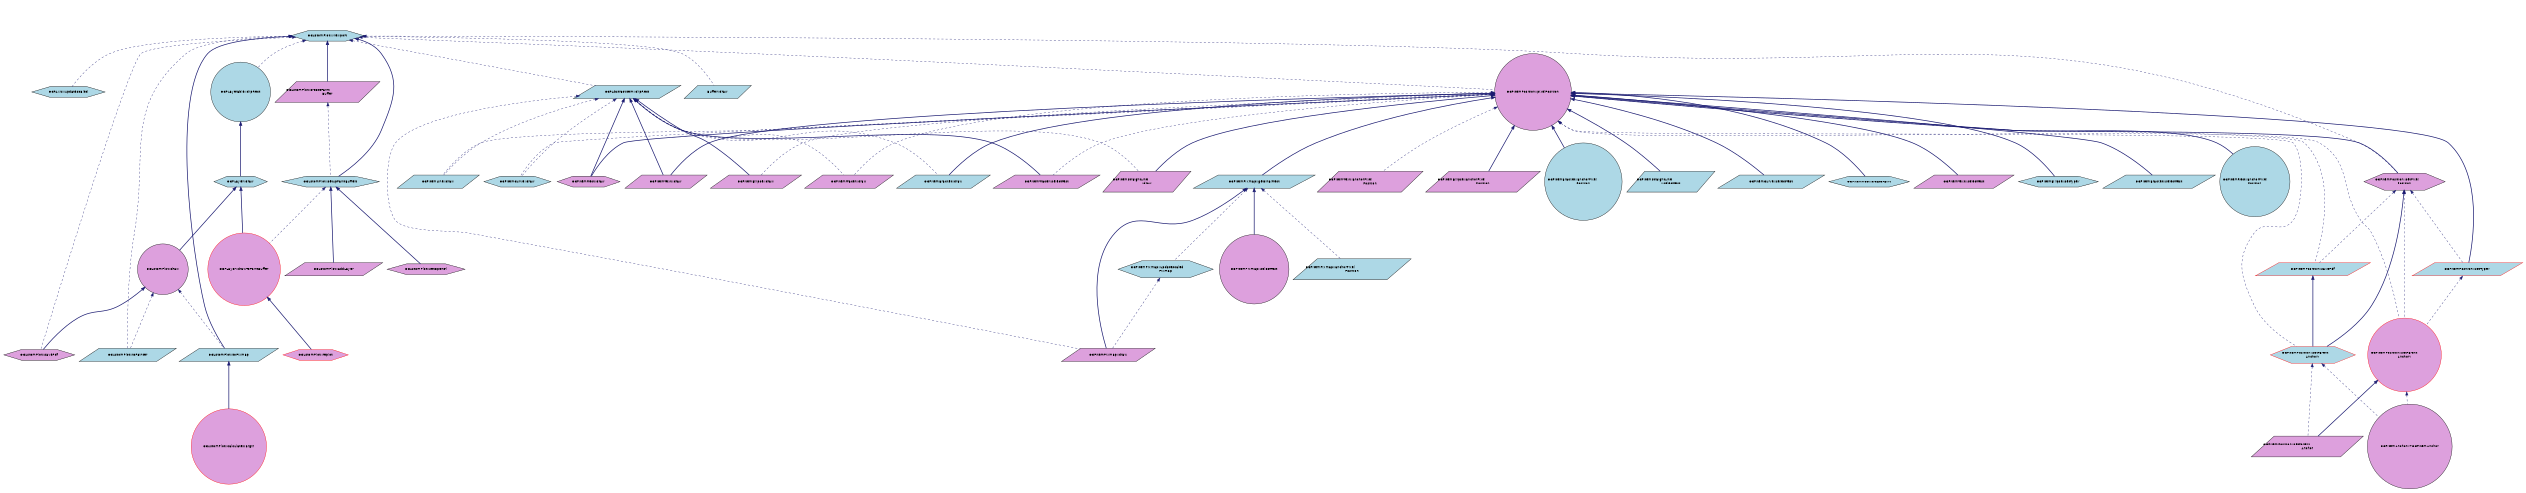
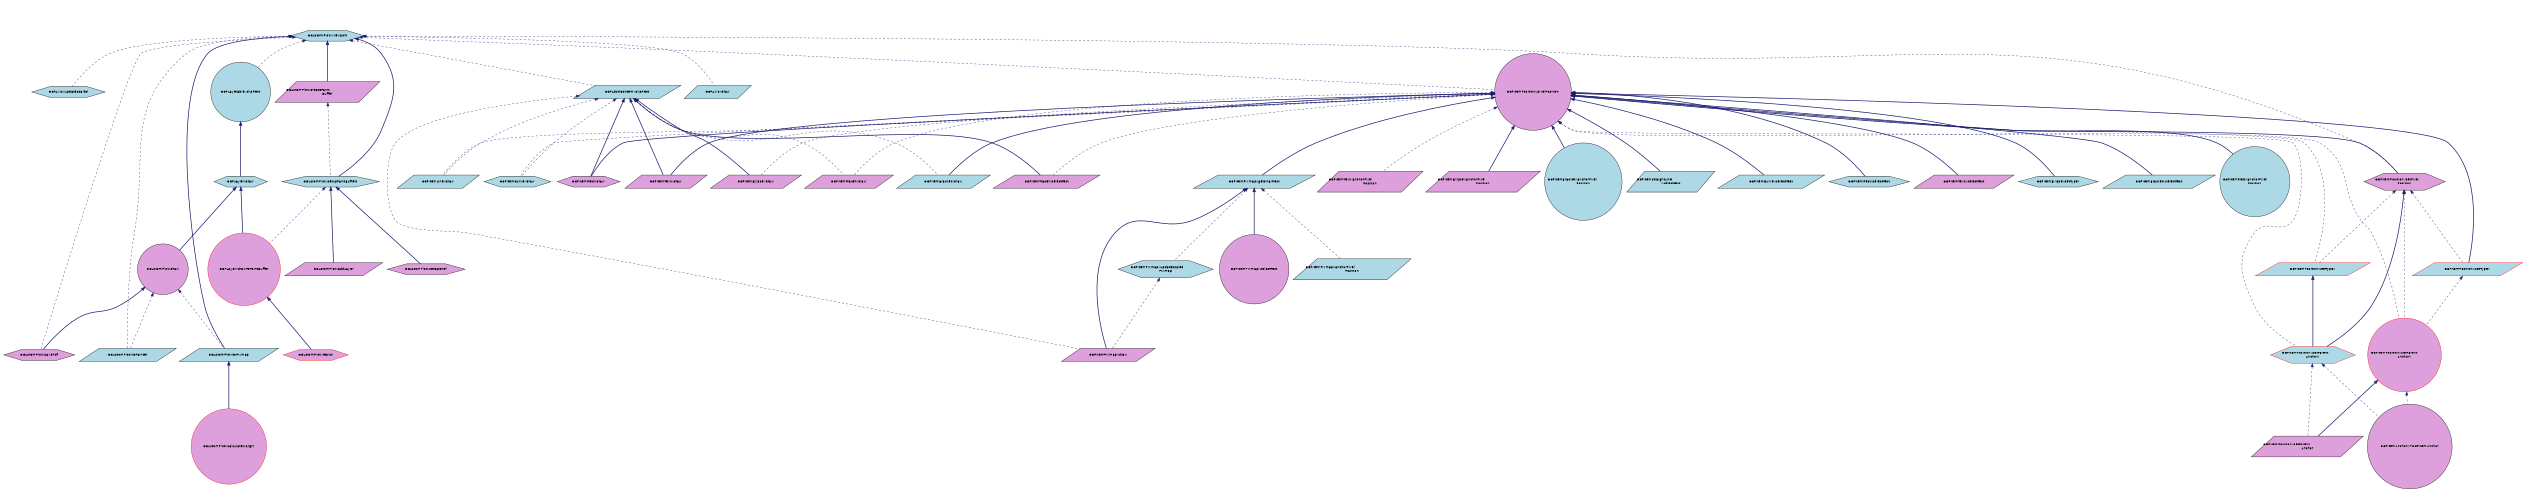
(718, 92) -> (718, 92)
(1147, 182) -> none
(1869, 182) -> (1869, 182)
(2313, 269) -> (2313, 269)
